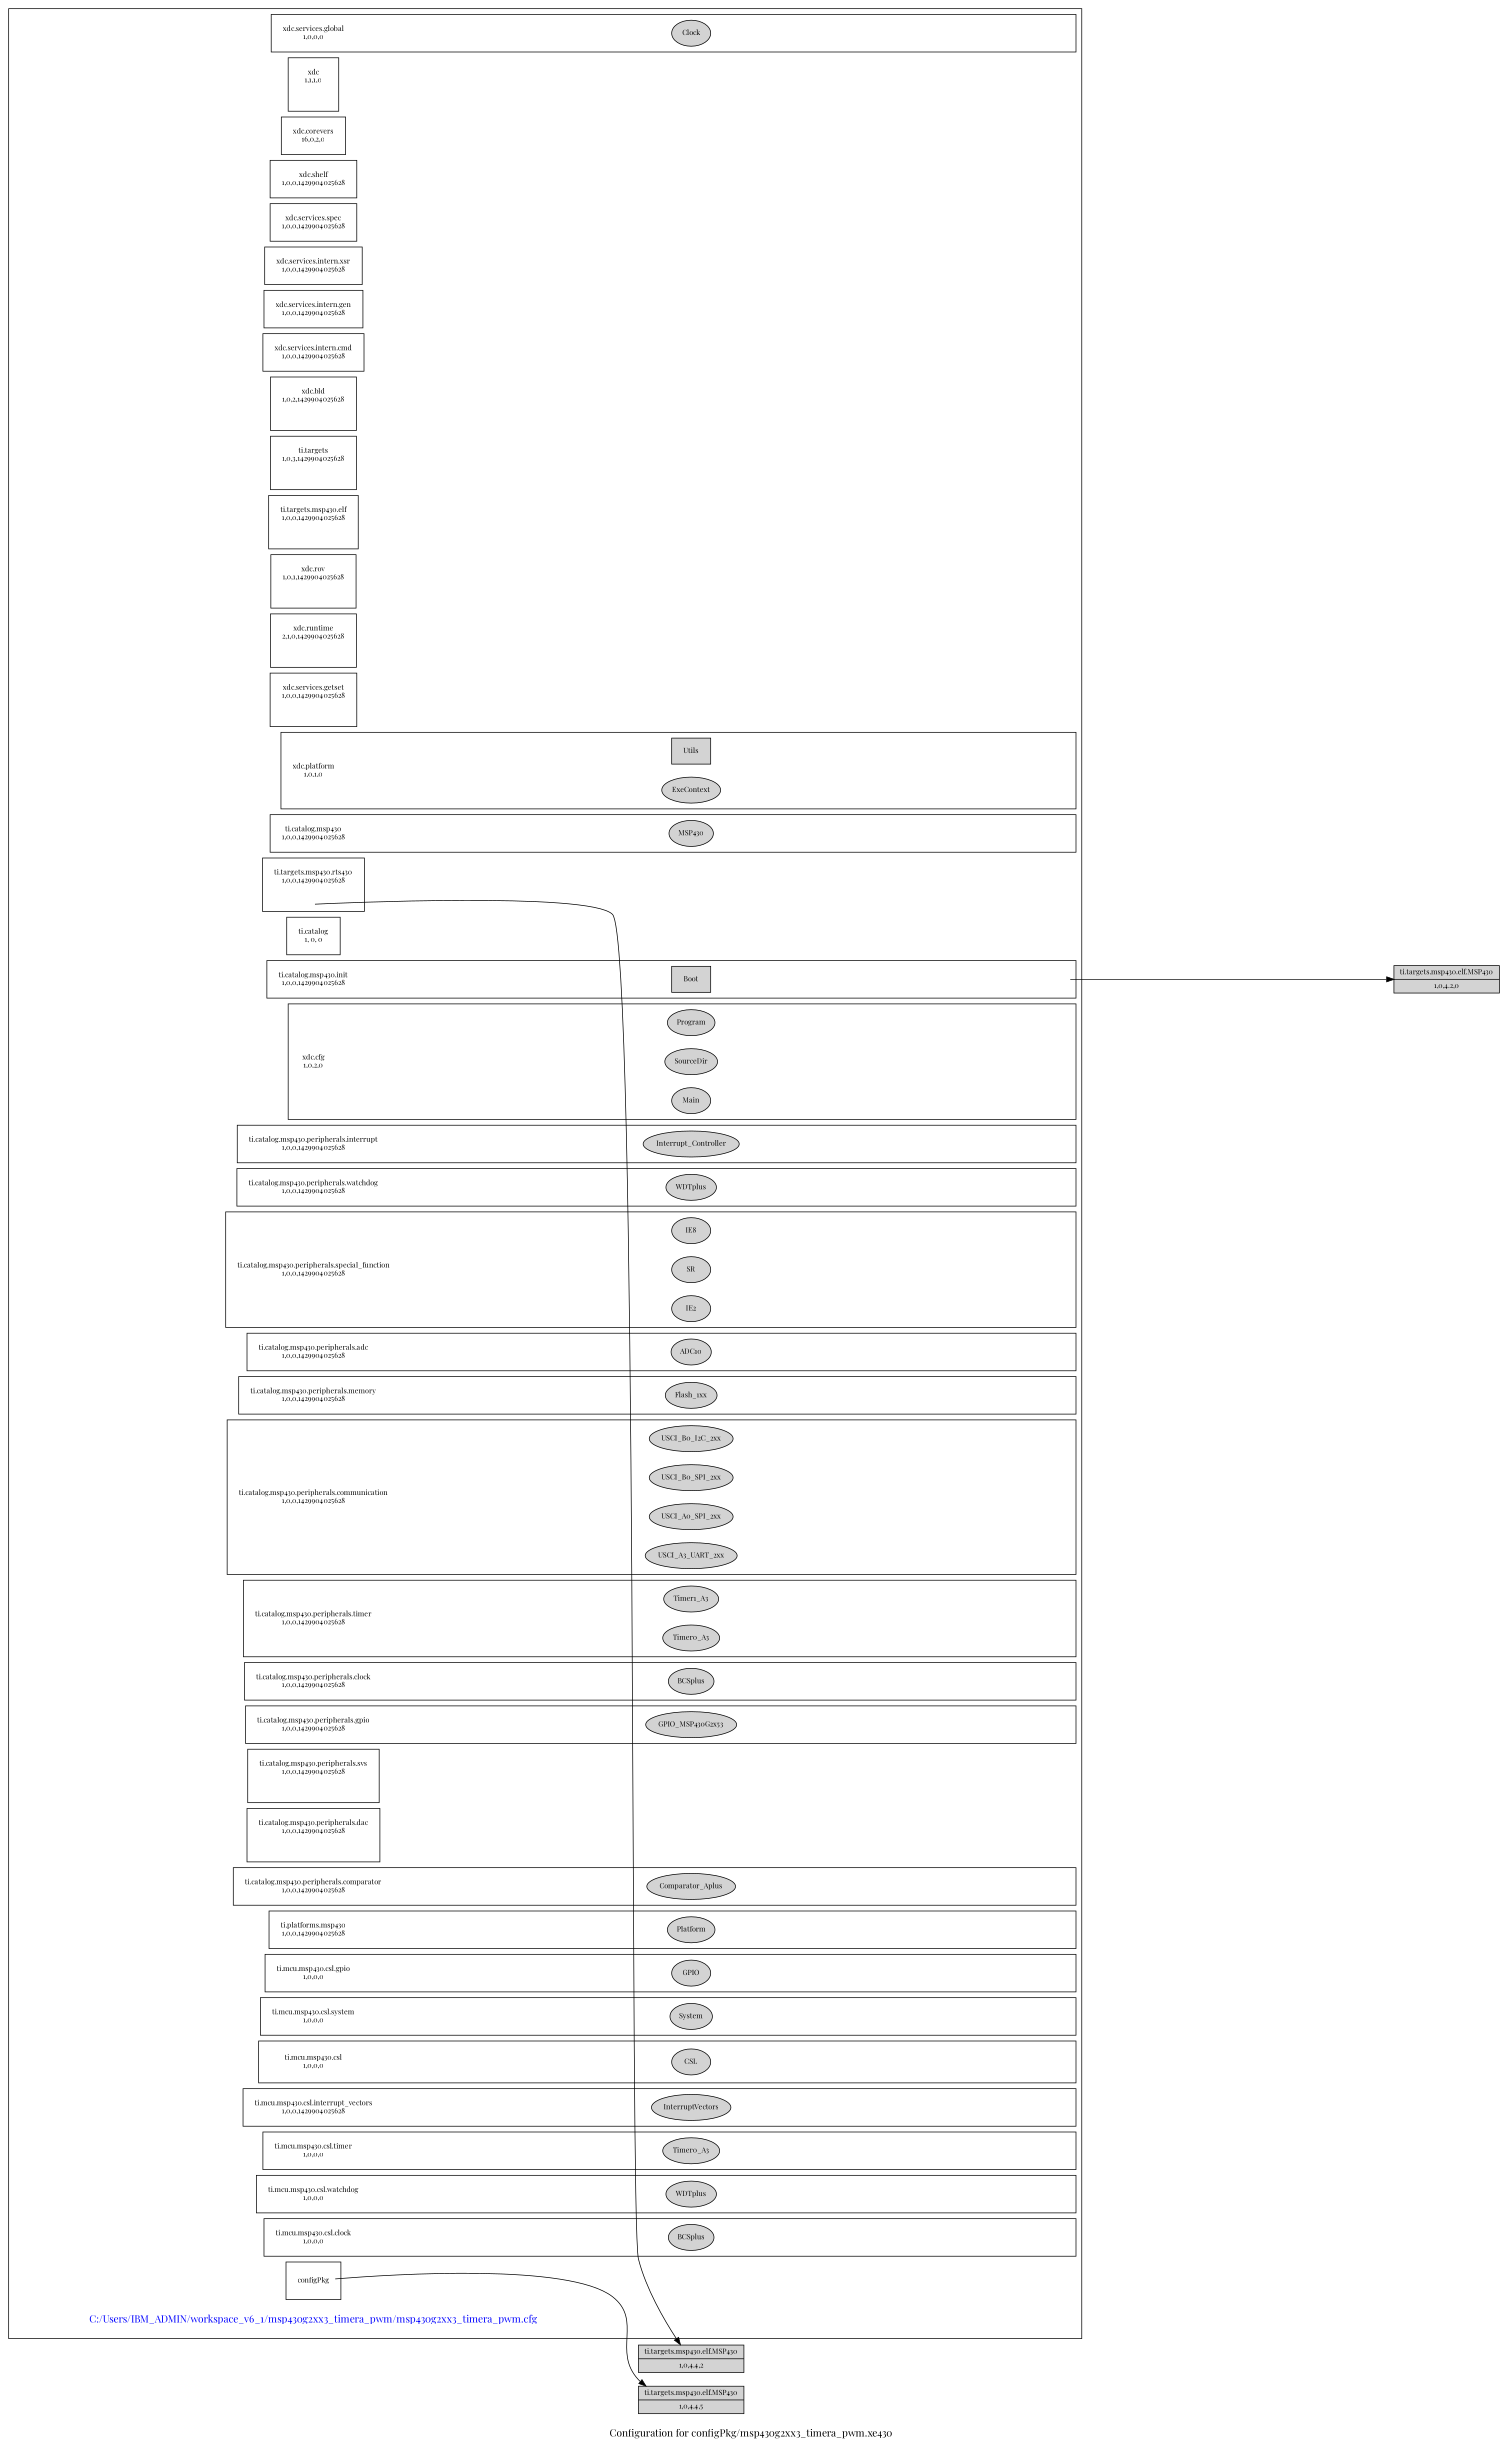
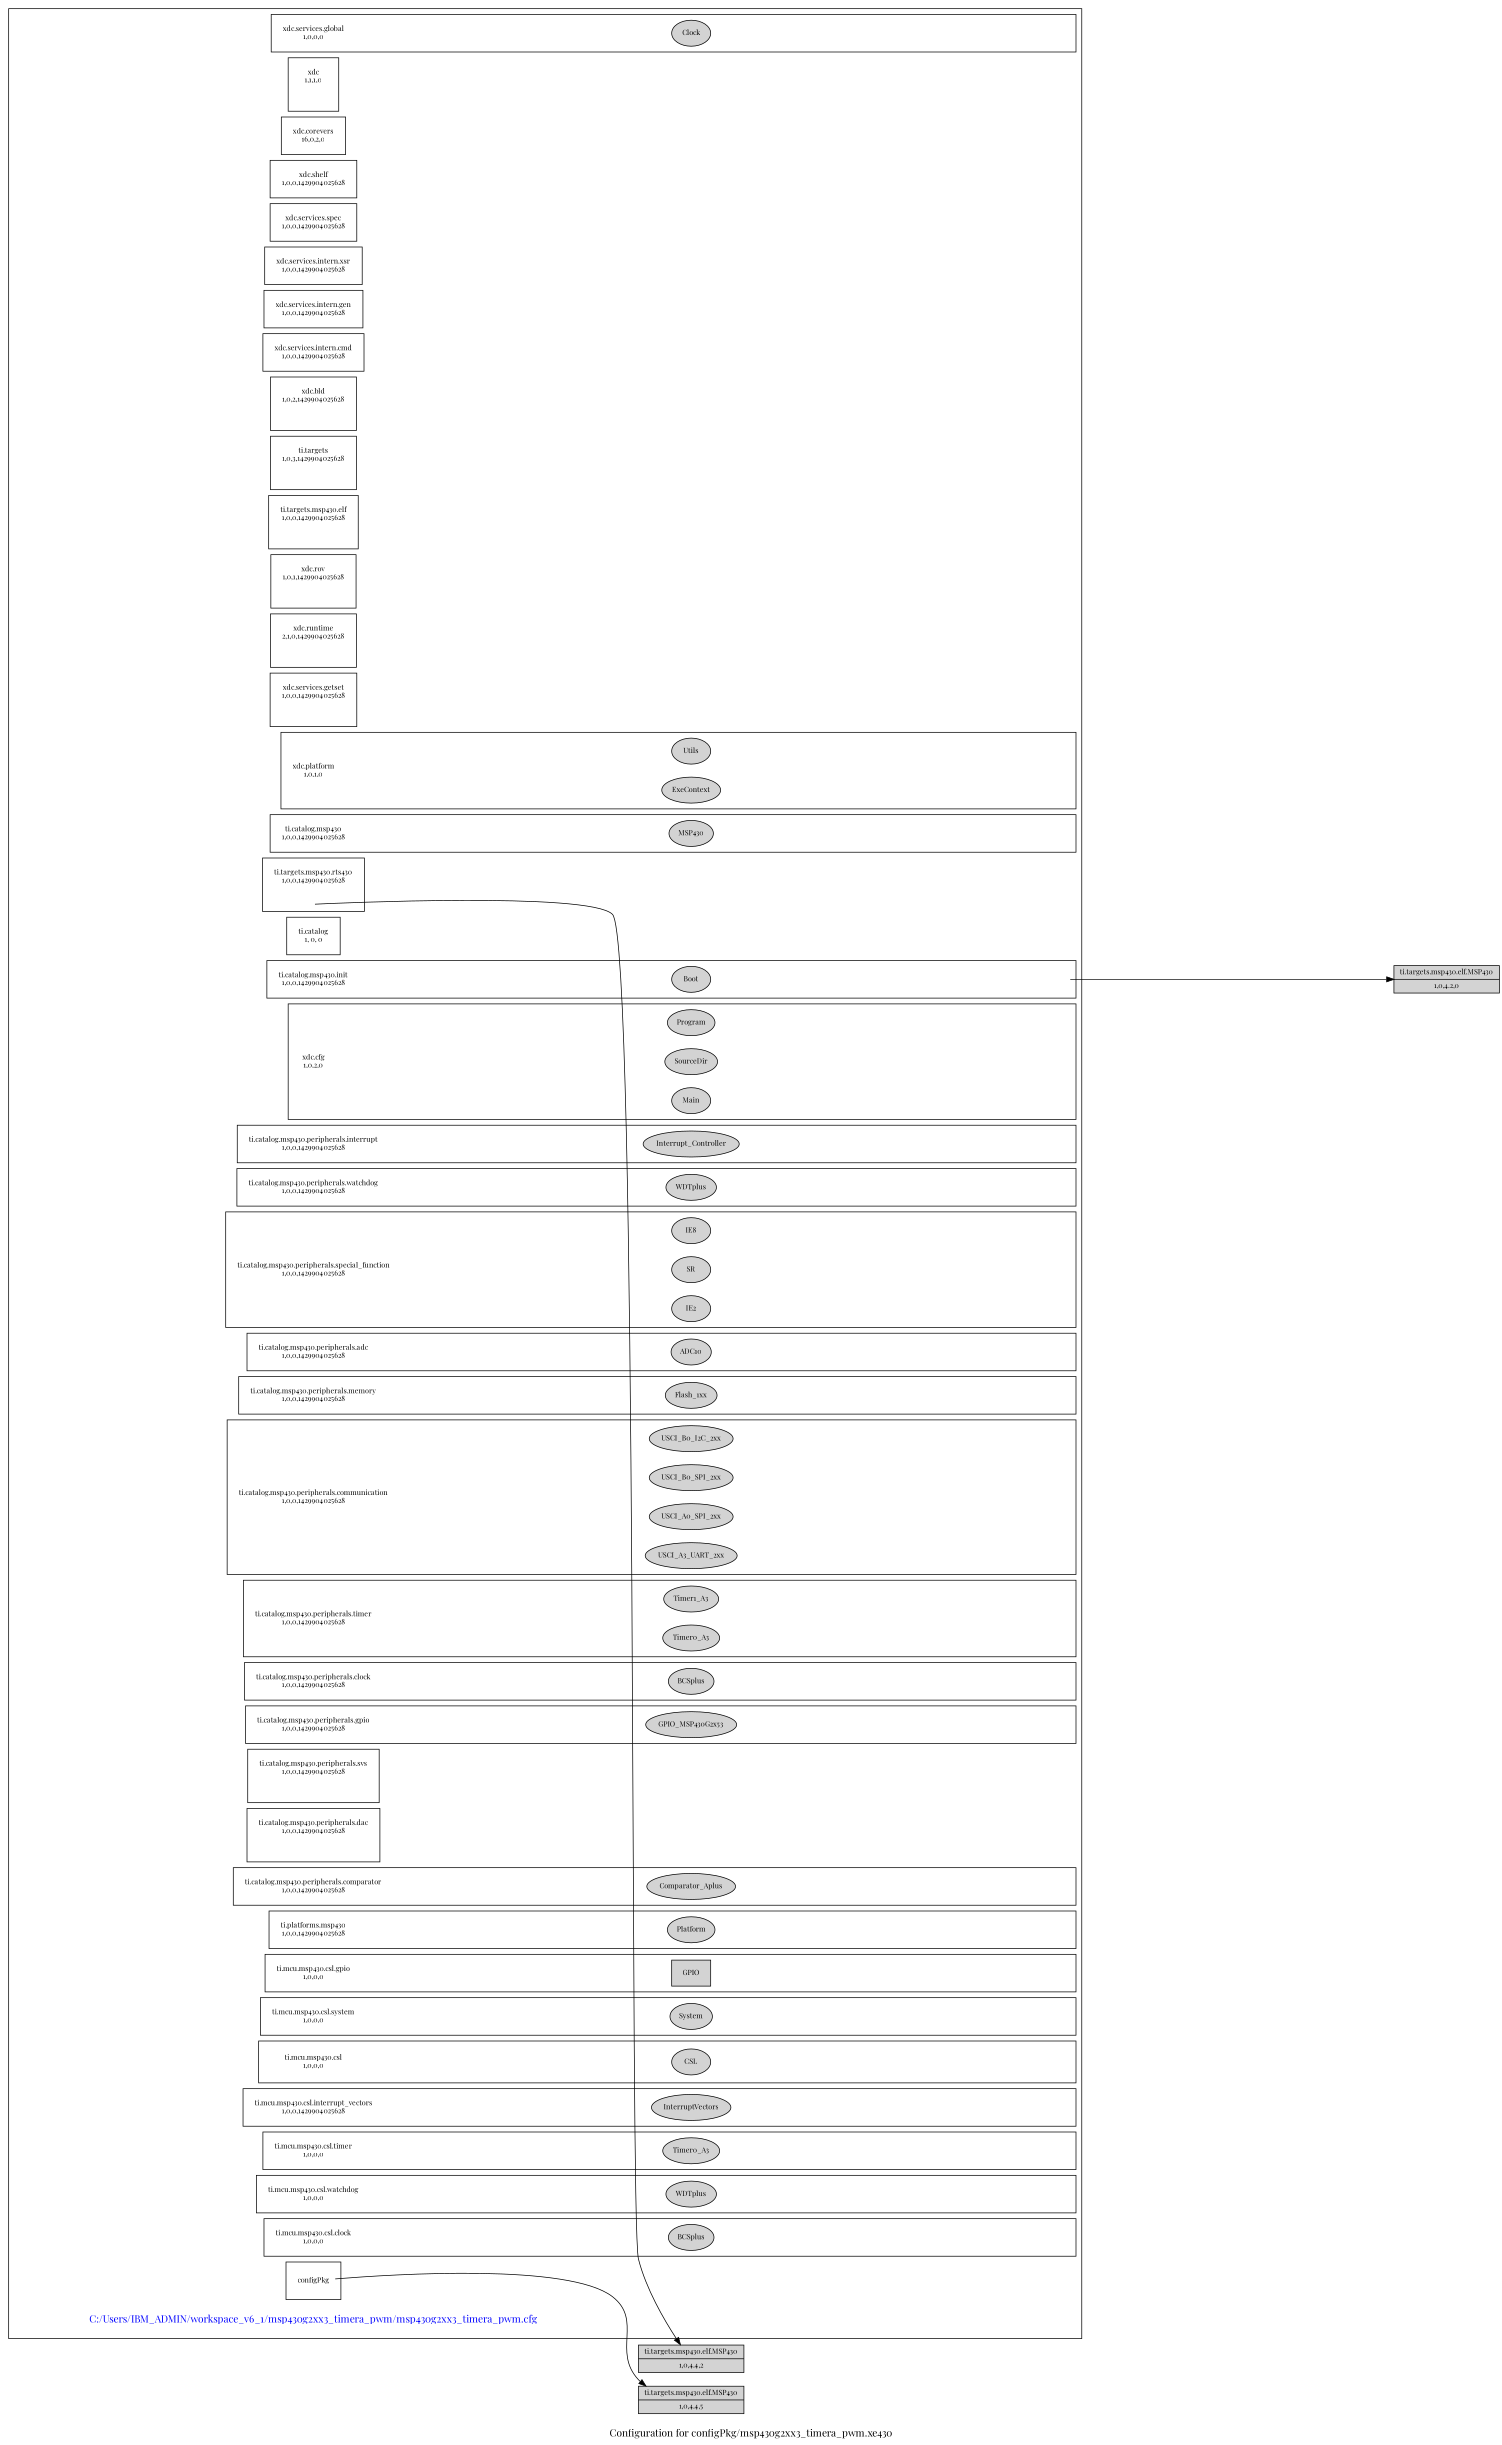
(691, 751) -> (691, 751)
(691, 979) -> (691, 979)
(691, 1973) -> (691, 1973)
